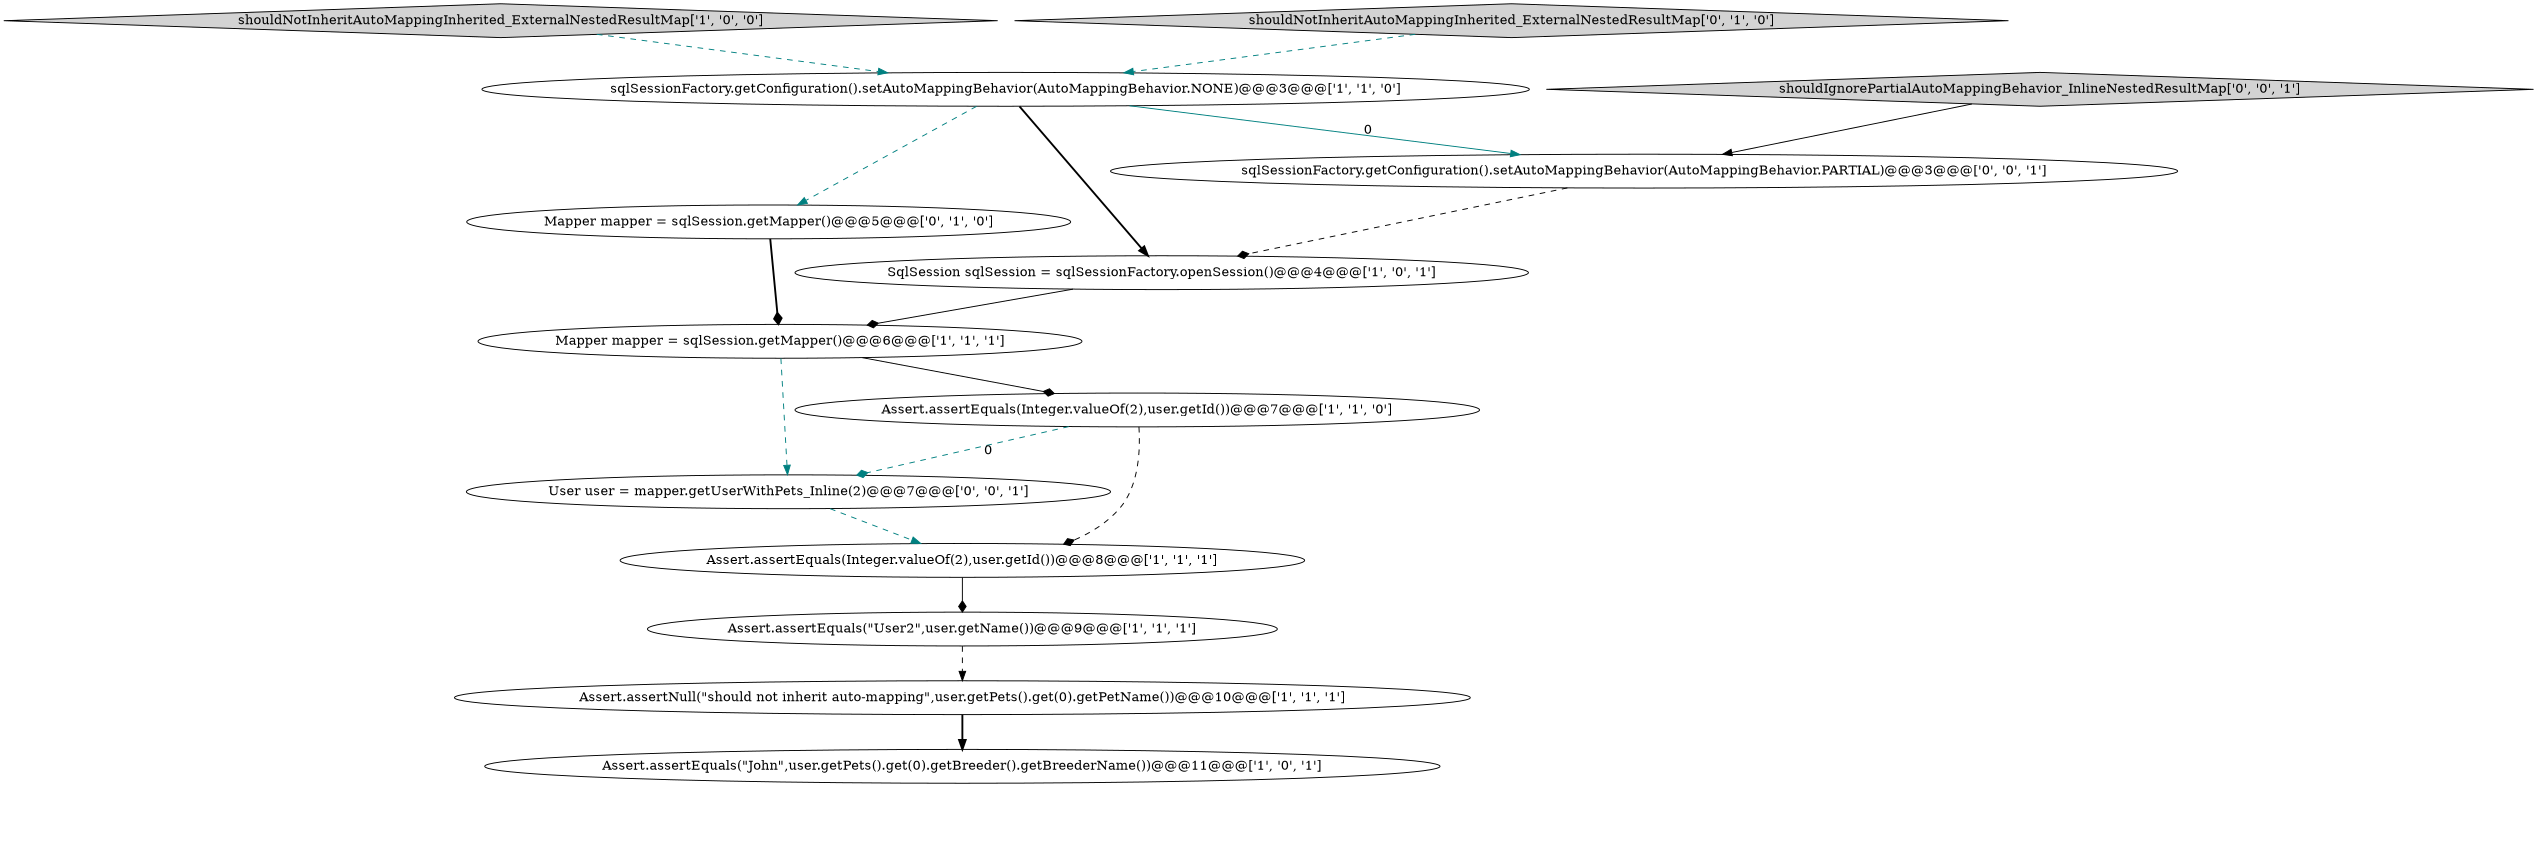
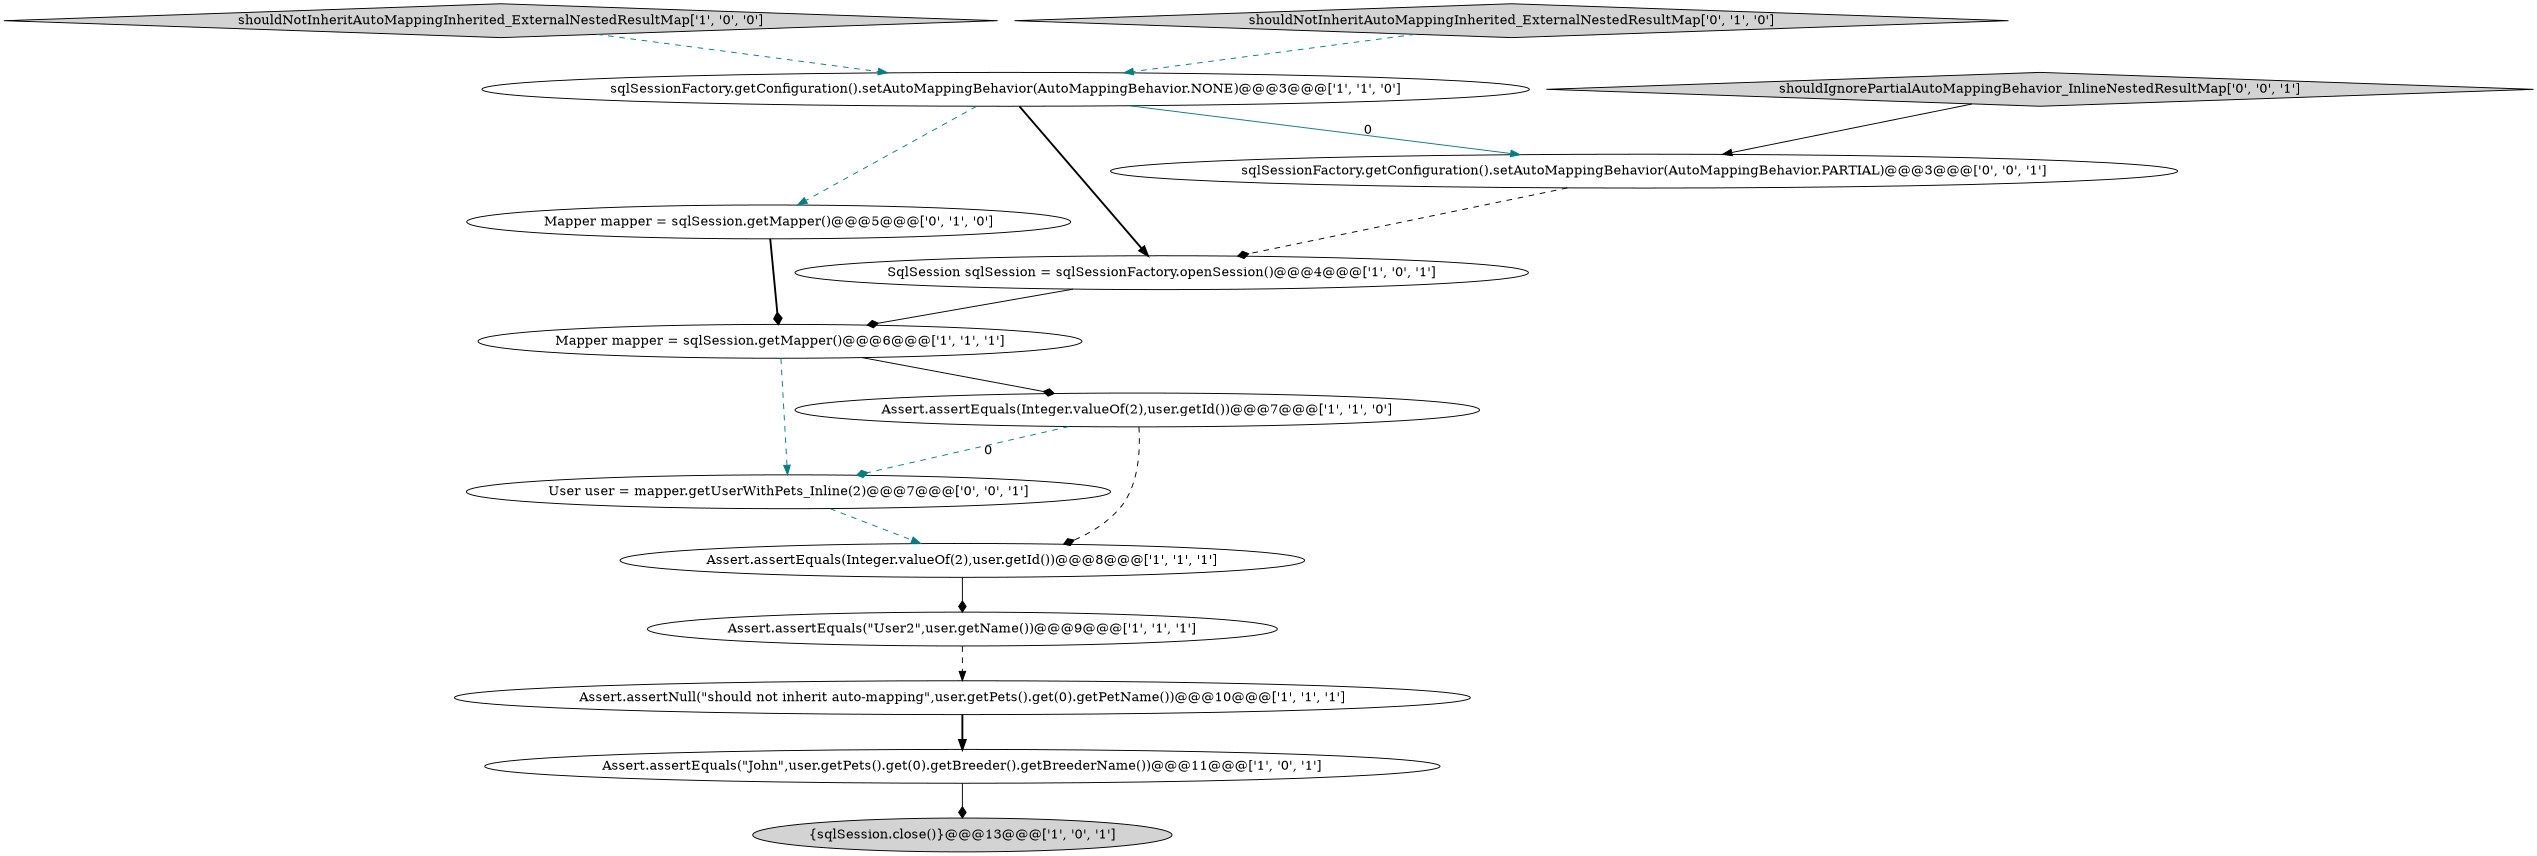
none -> (962, 835)
